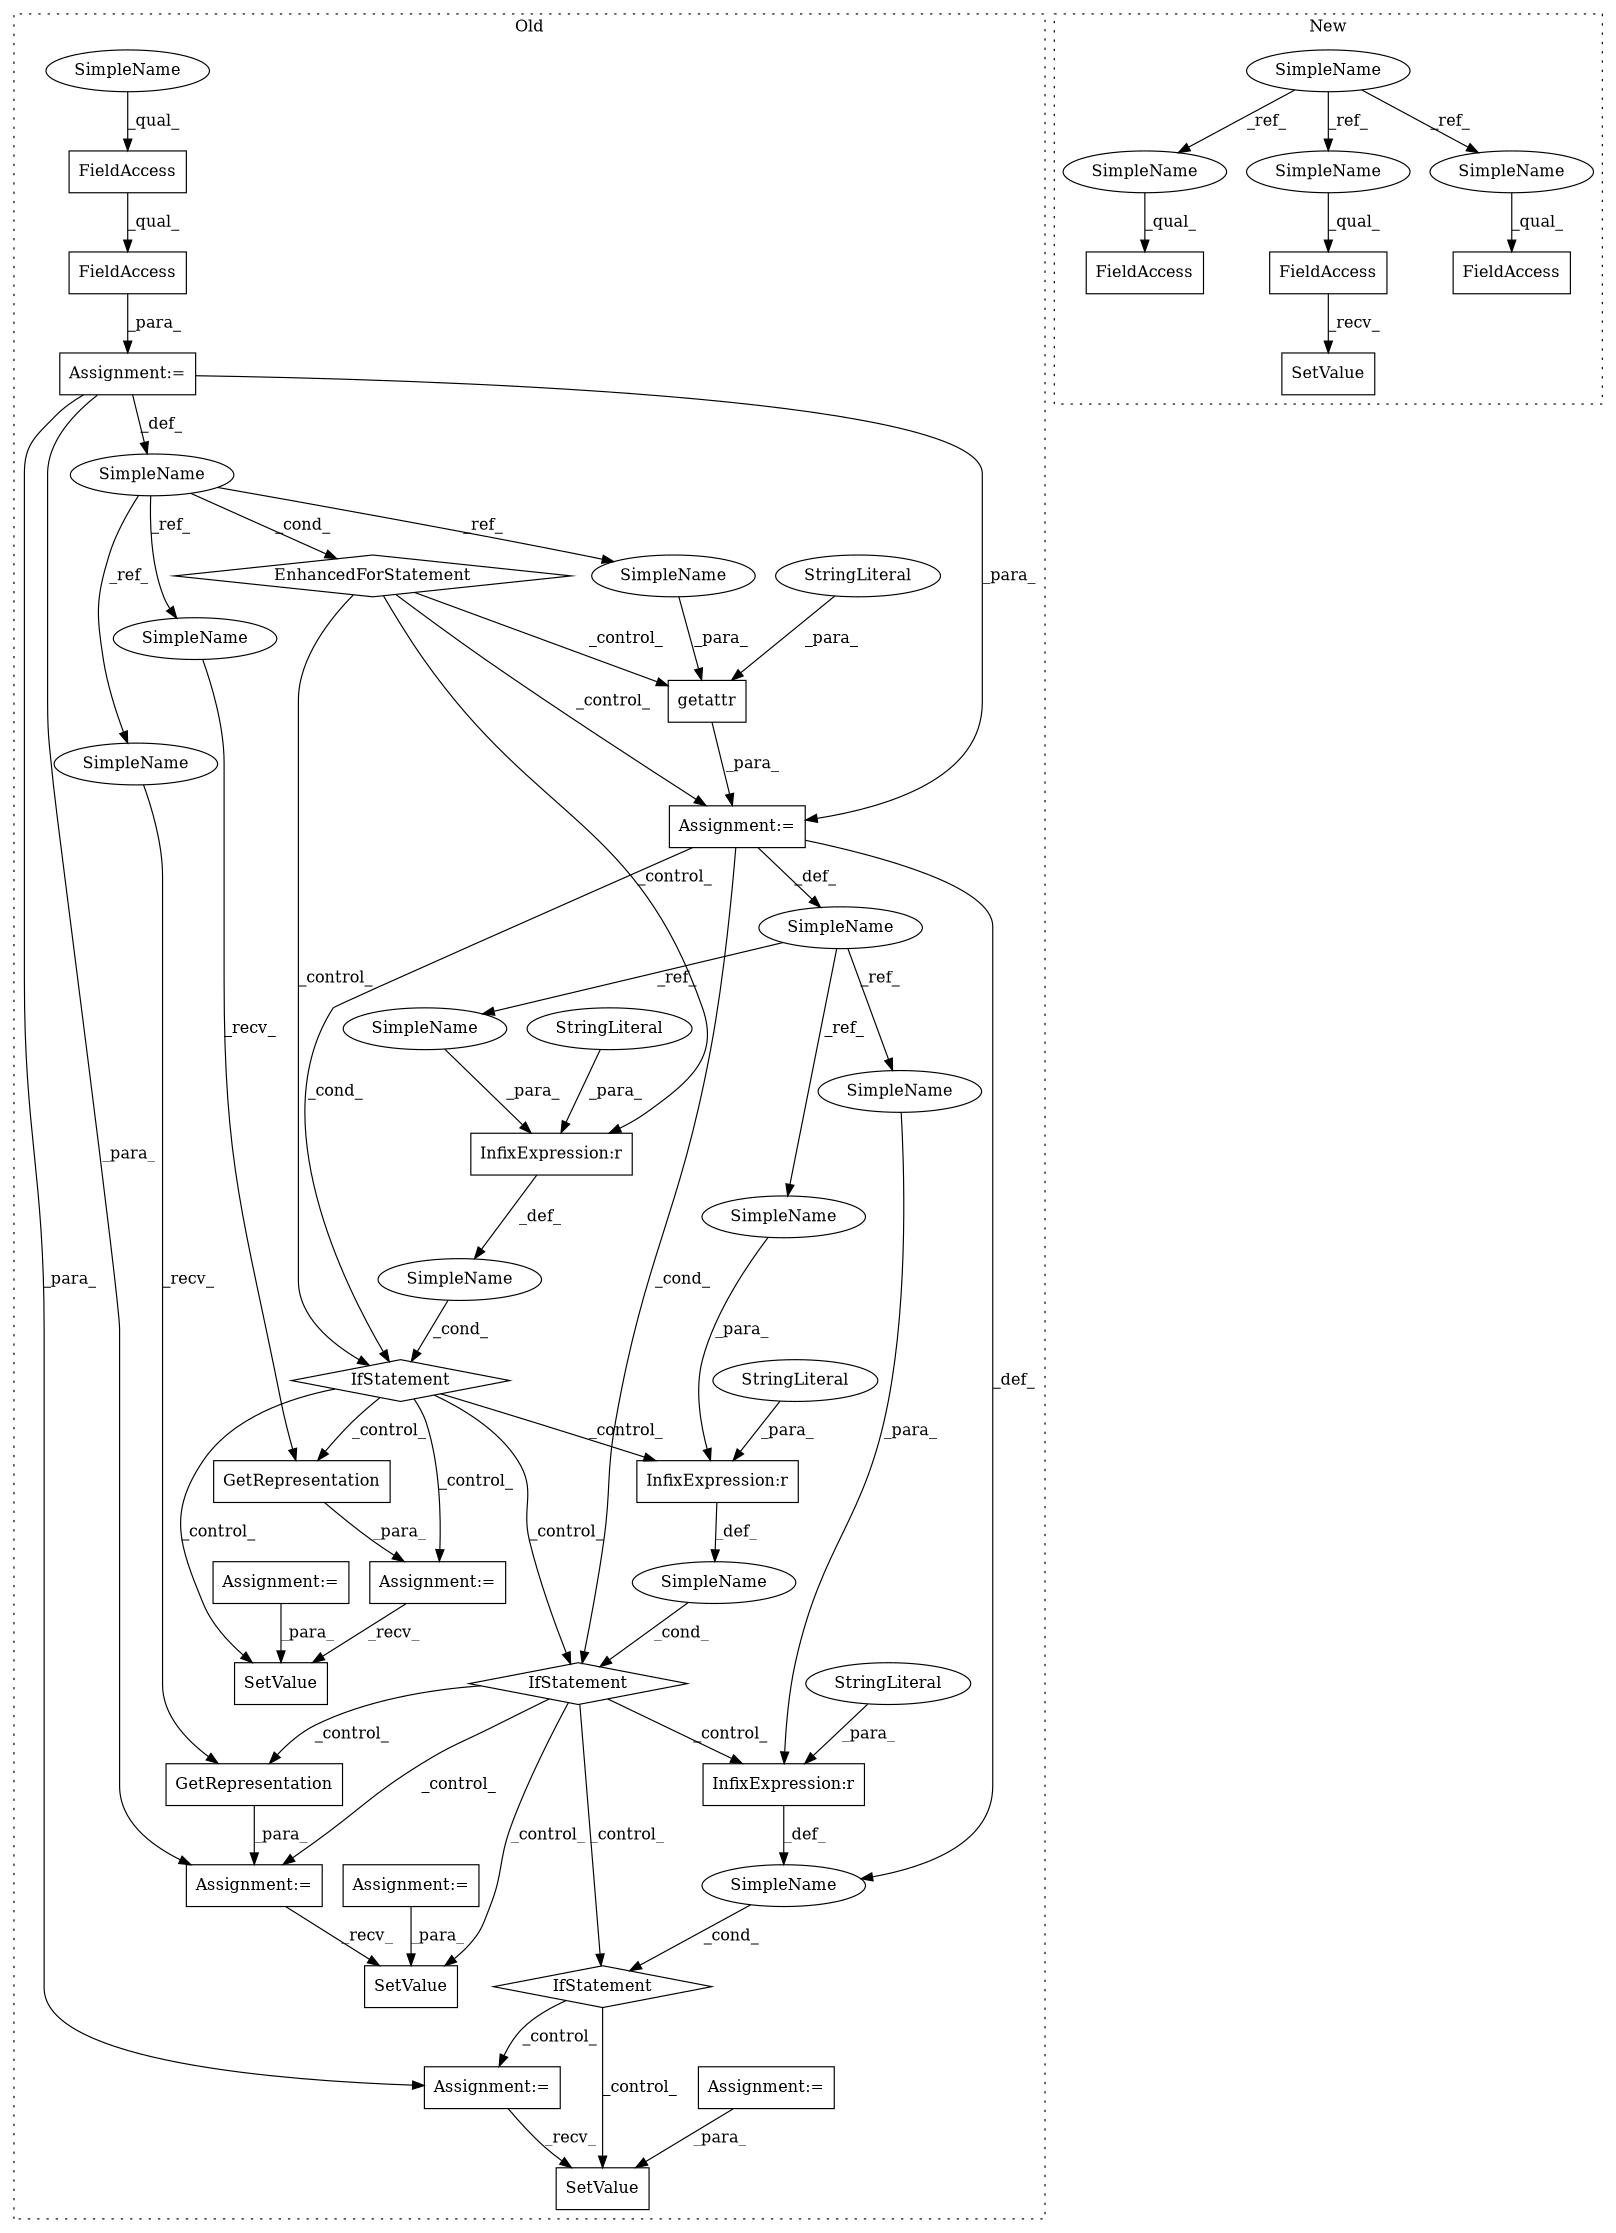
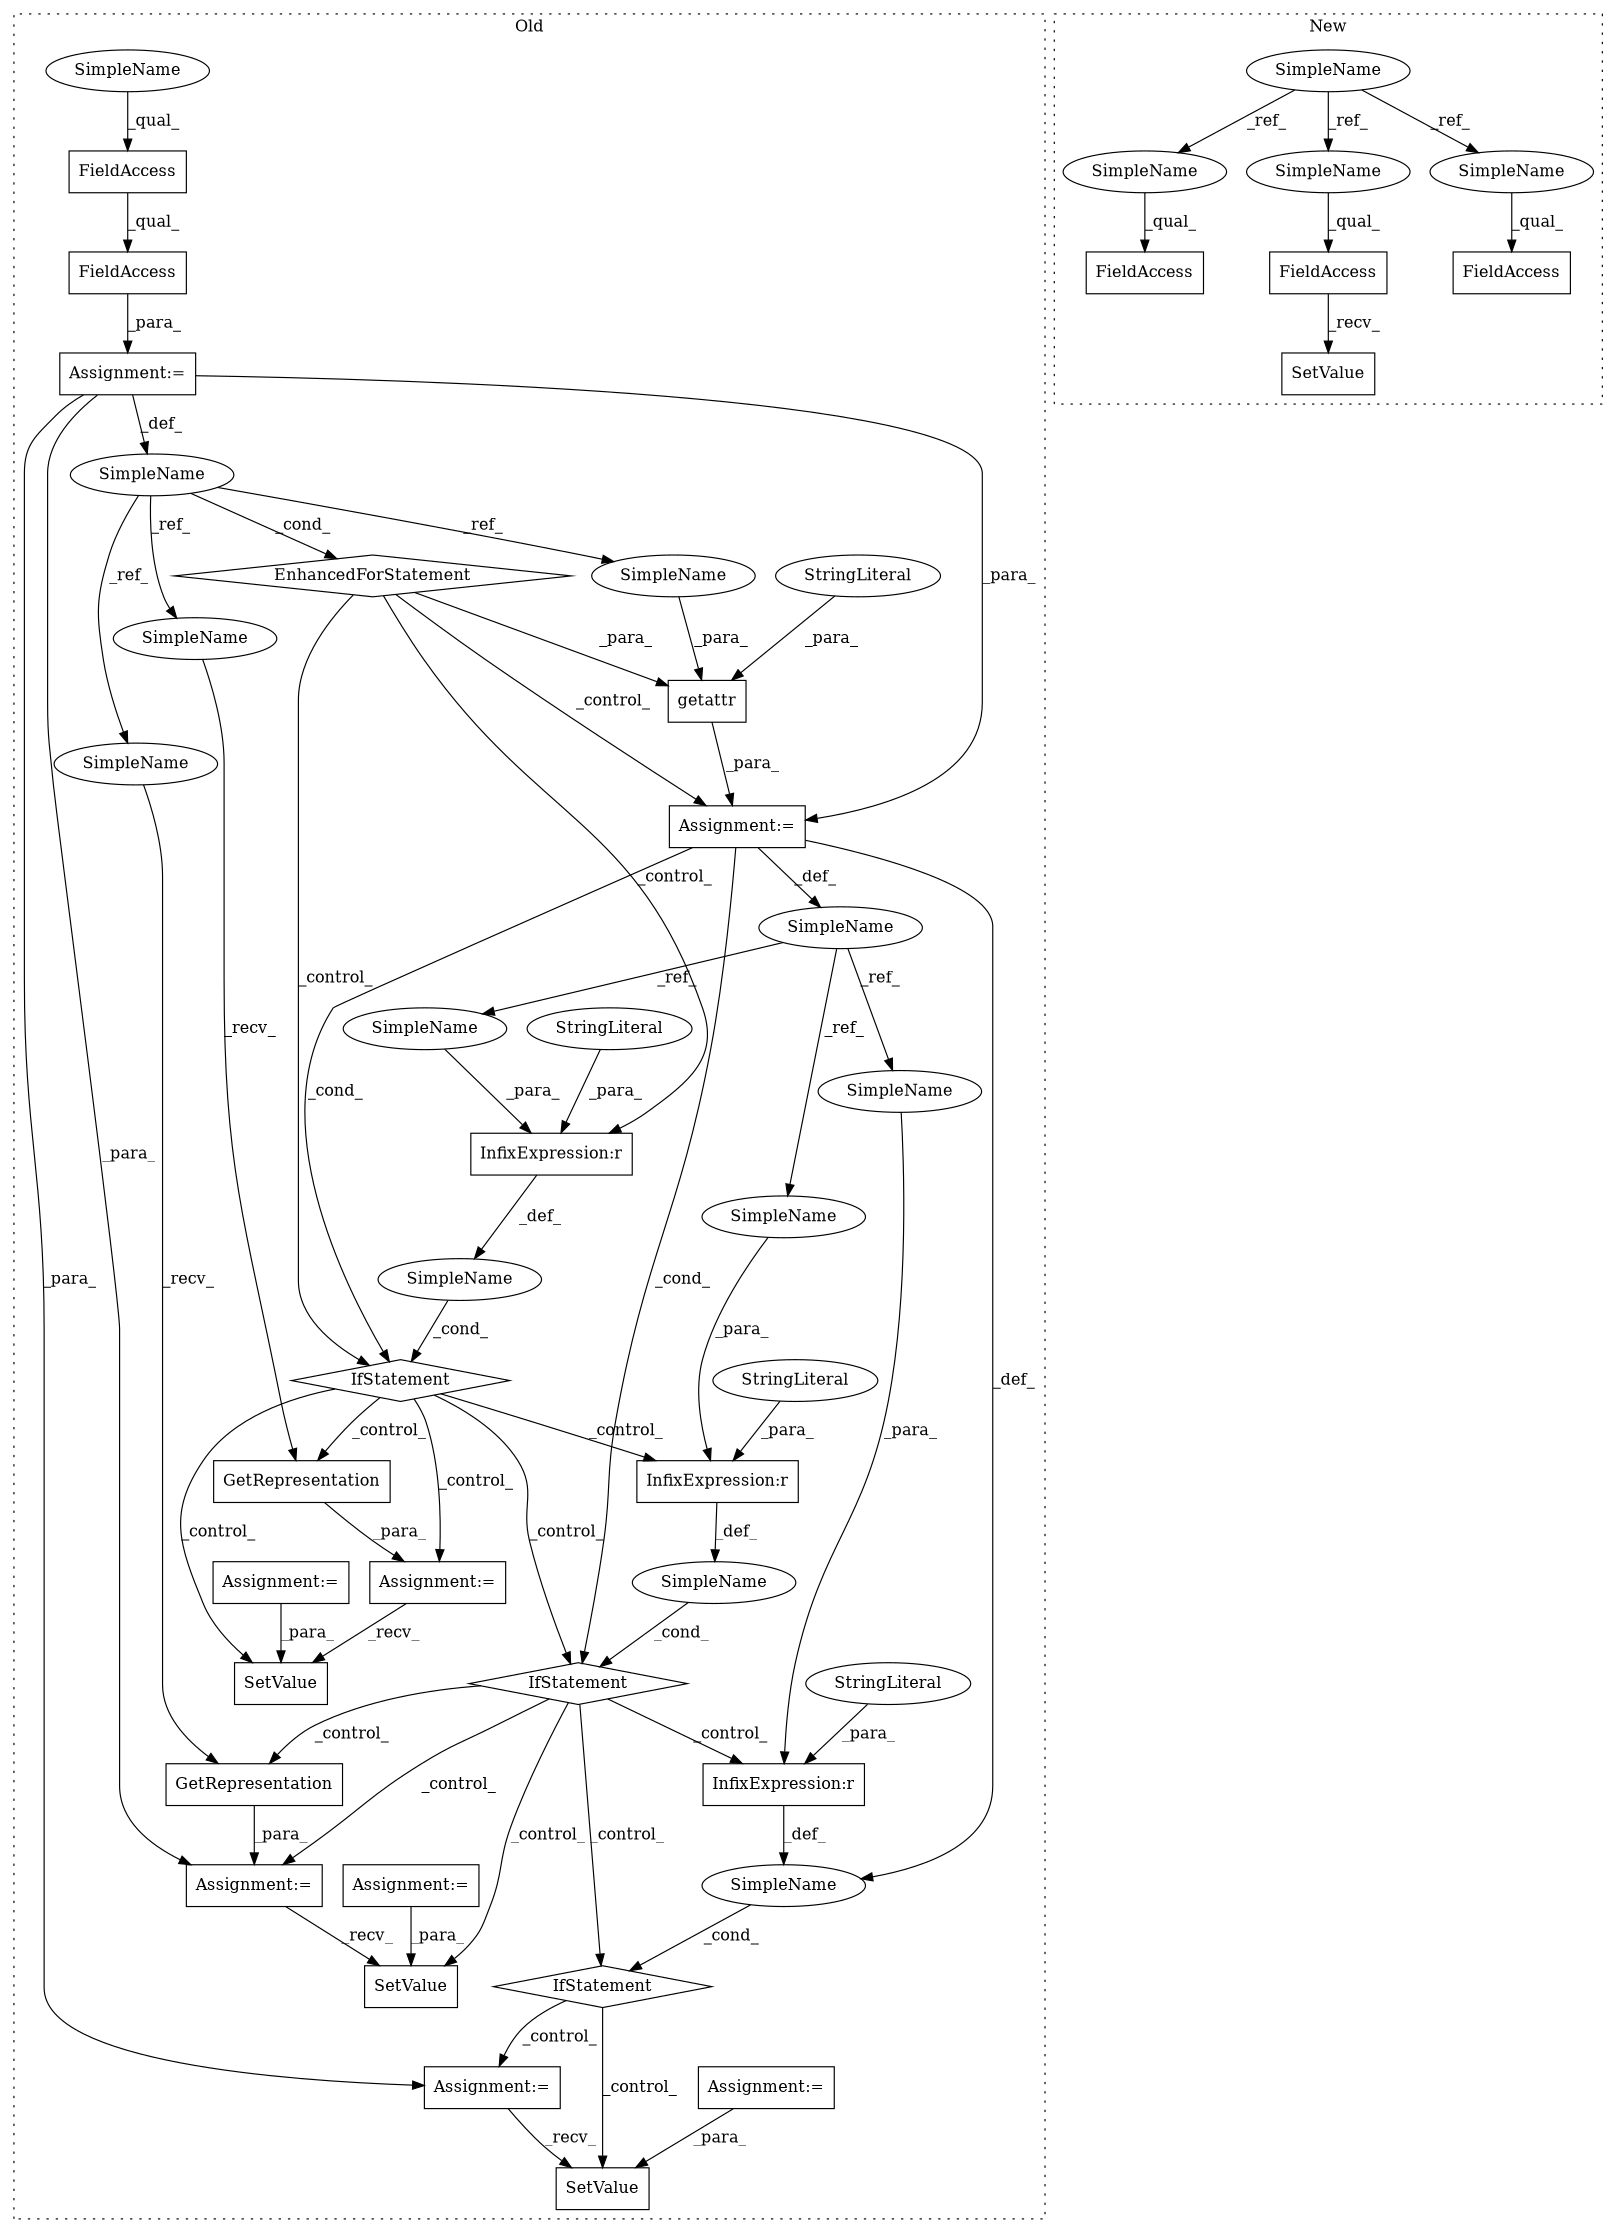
(626, 639) -> (626, 639)
